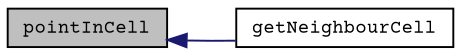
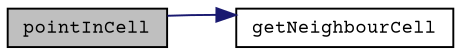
(211, 41) -> (192, 15)
